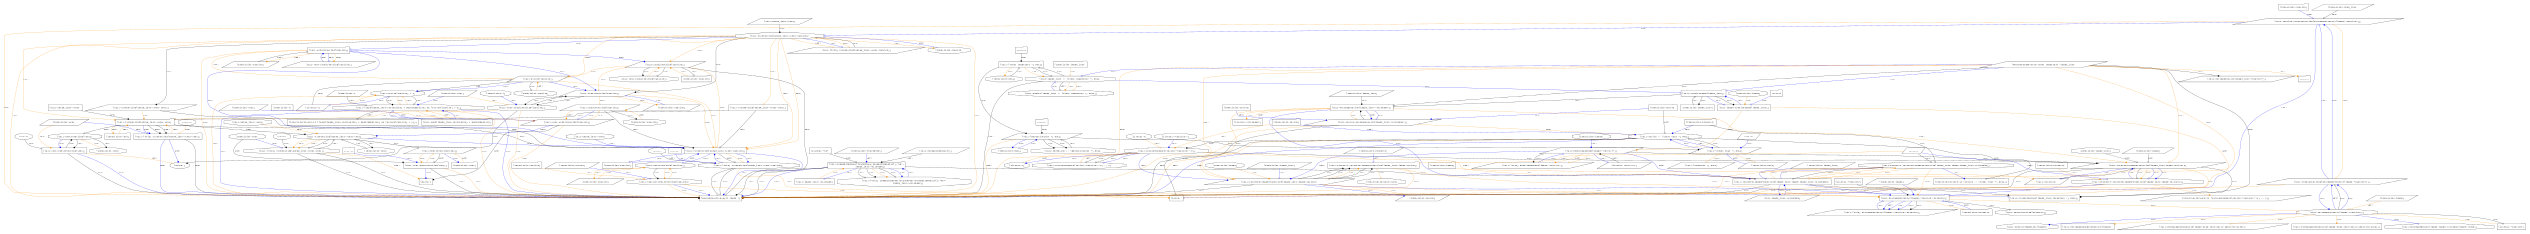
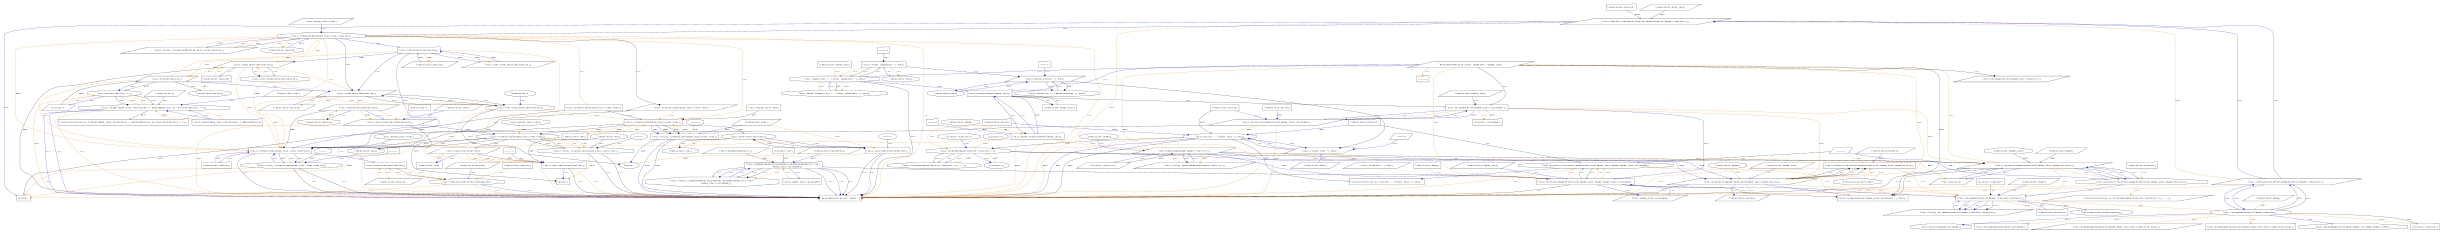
(665, 165) -> (386, 165)
(900, 196) -> (963, 191)
